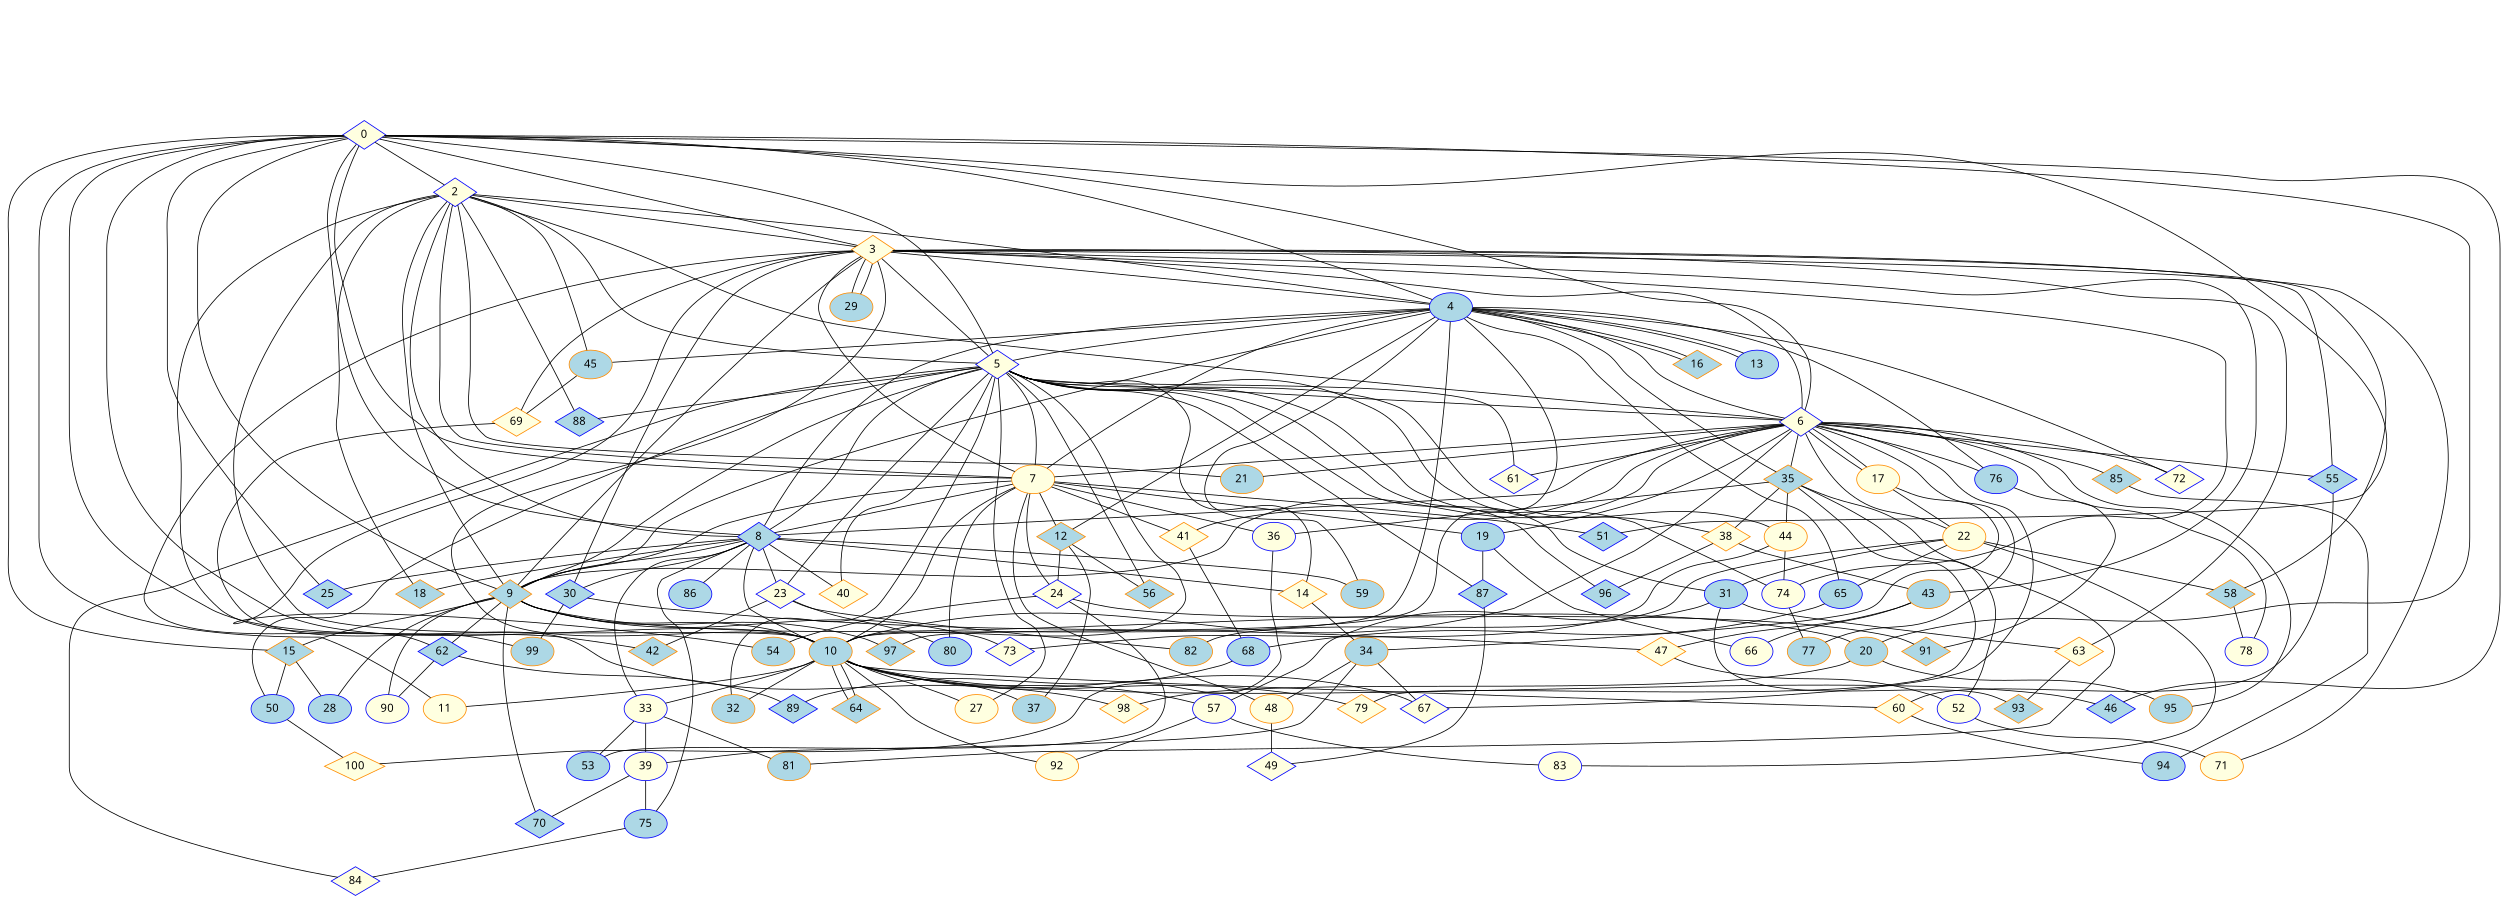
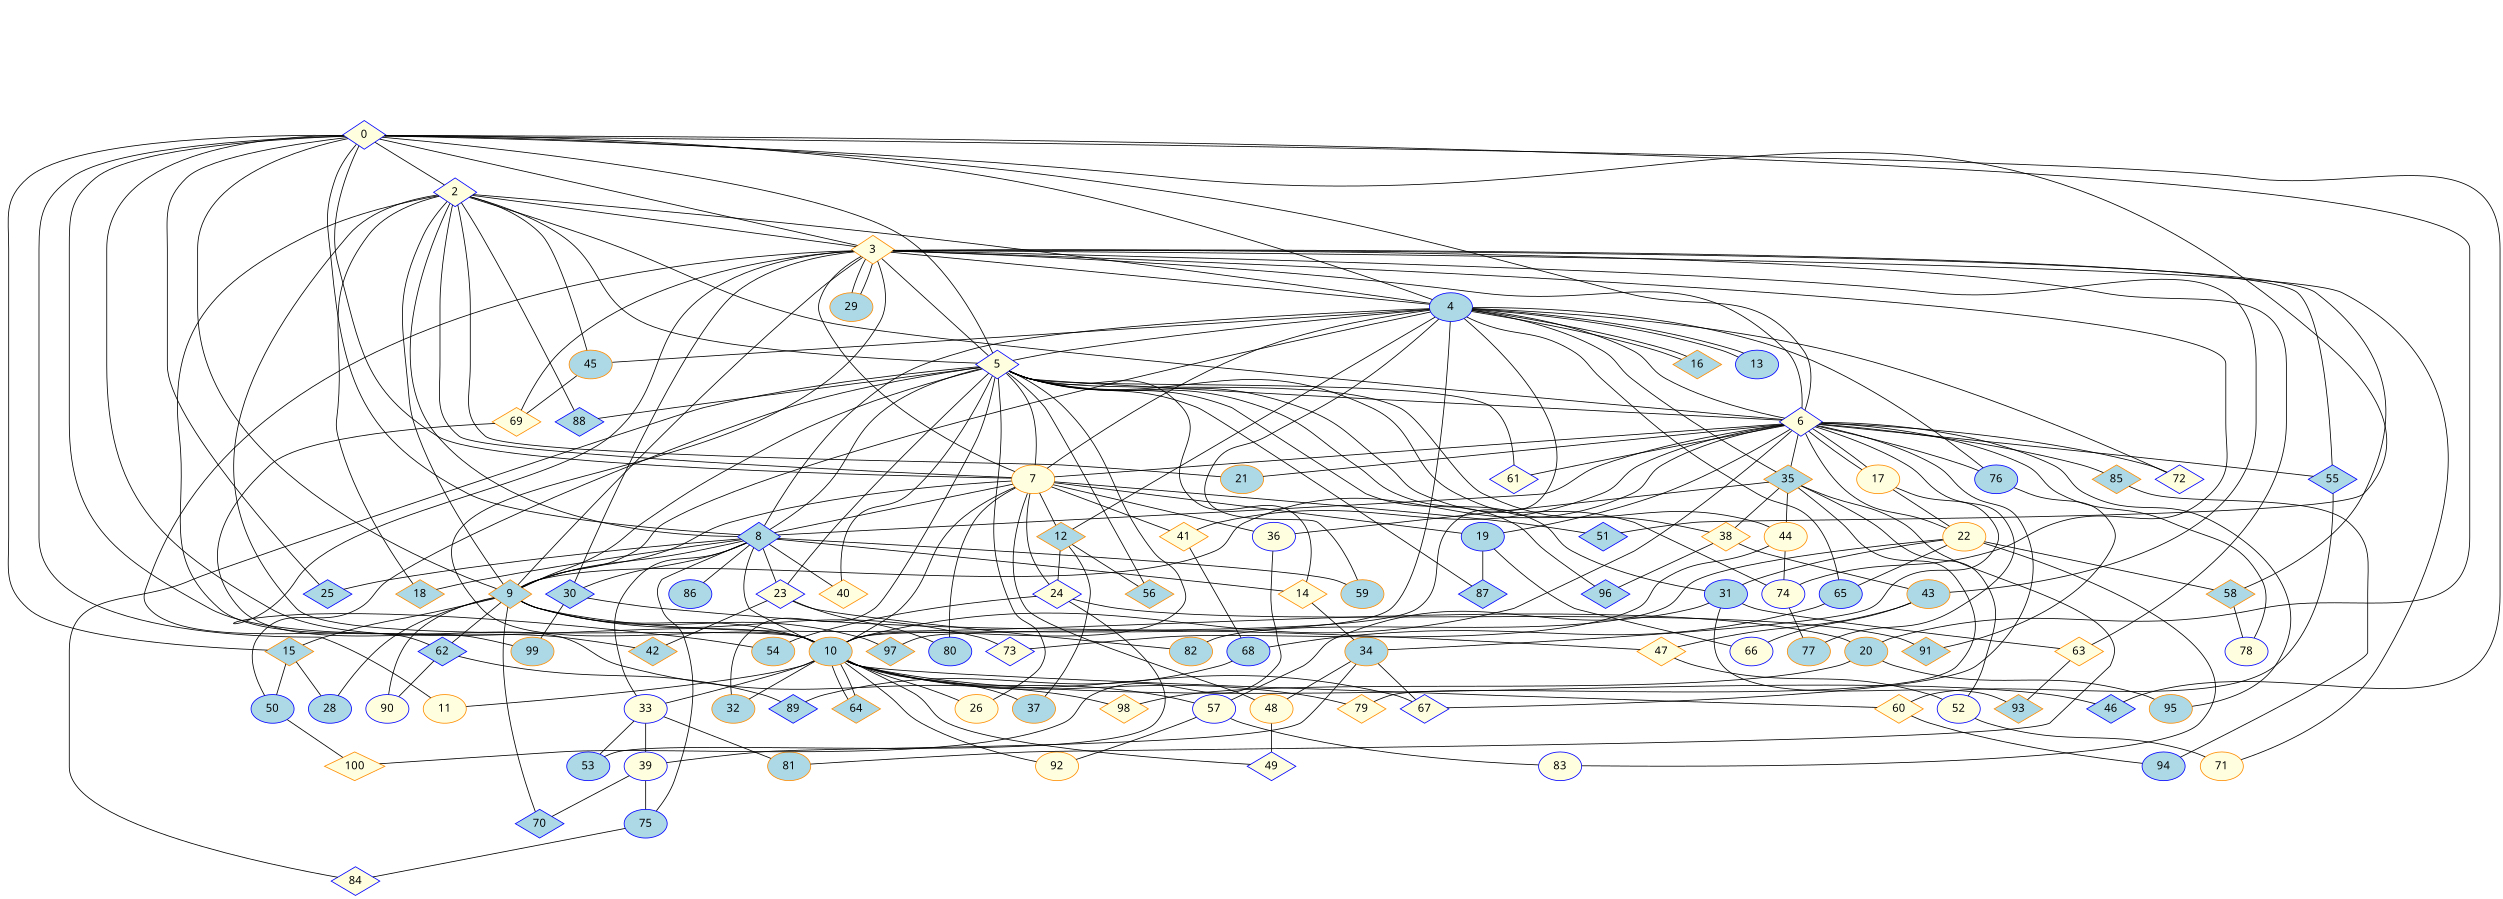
(977, 709) -> (977, 709)
(1435, 735) -> (986, 735)
